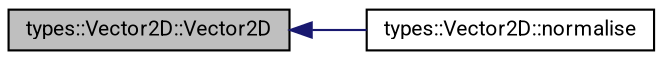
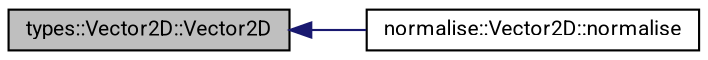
(510, 30) -> (533, 30)
